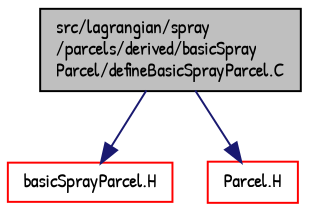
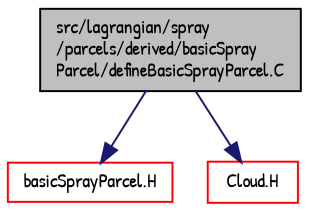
(253, 182) -> (253, 182)
